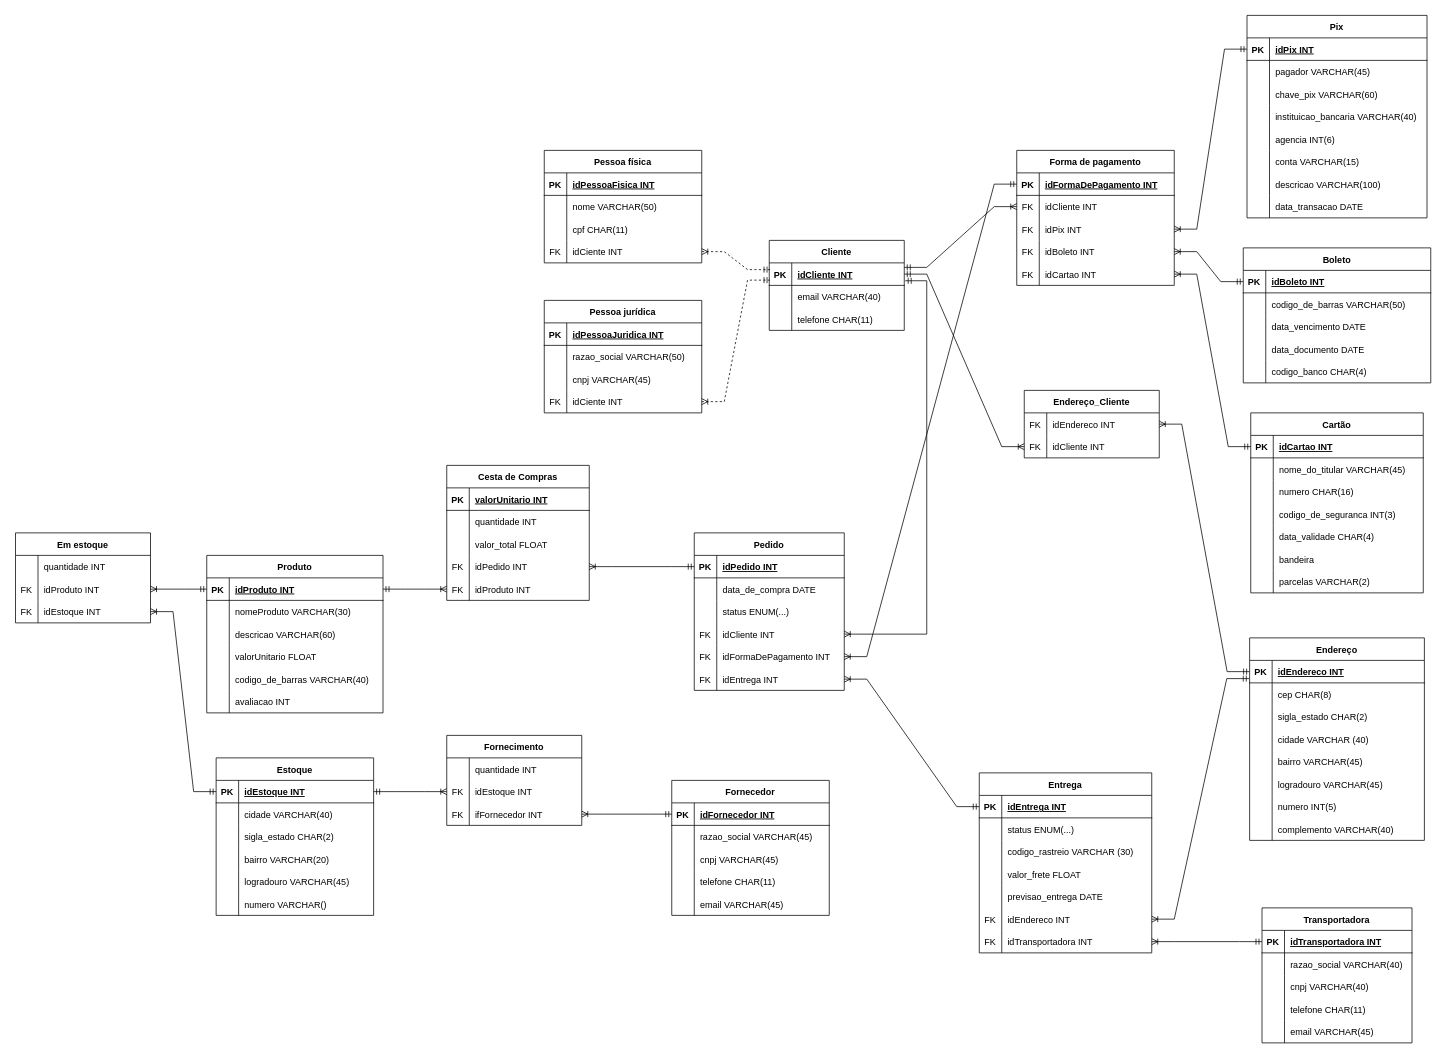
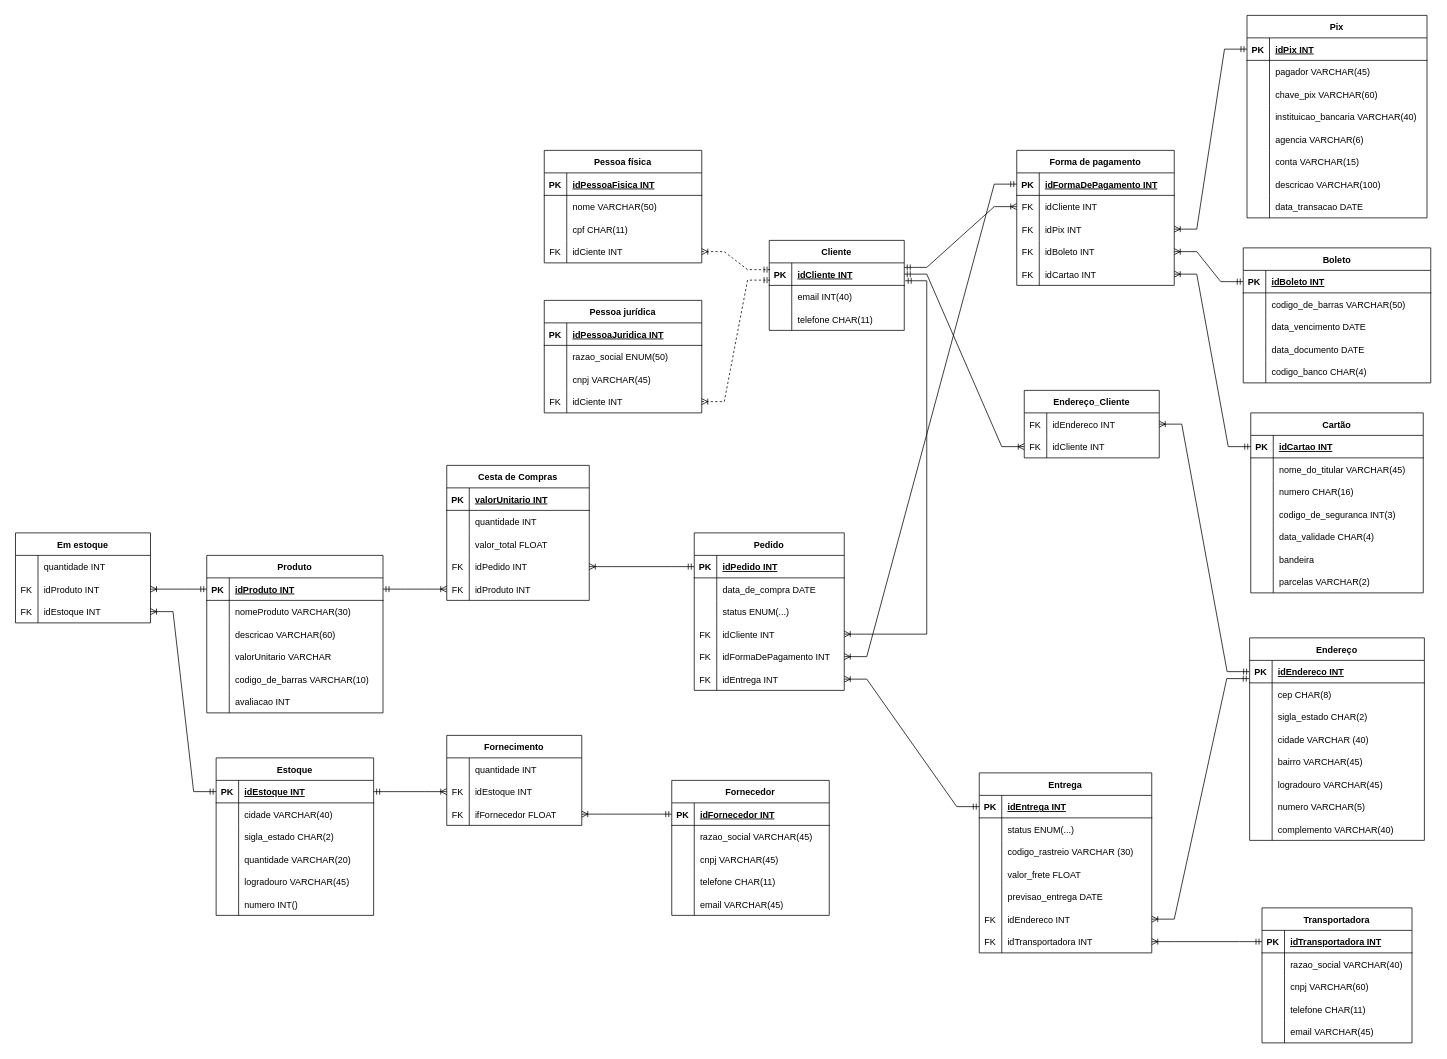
(1308, 140) -> (1318, 140)
(837, 297) -> (827, 297)
(629, 357) -> (622, 357)
(278, 657) -> (283, 657)
(303, 680) -> (303, 680)
(1309, 807) -> (1319, 807)
(513, 815) -> (518, 815)
(287, 860) -> (297, 860)
(283, 905) -> (273, 905)
(1329, 987) -> (1329, 987)
